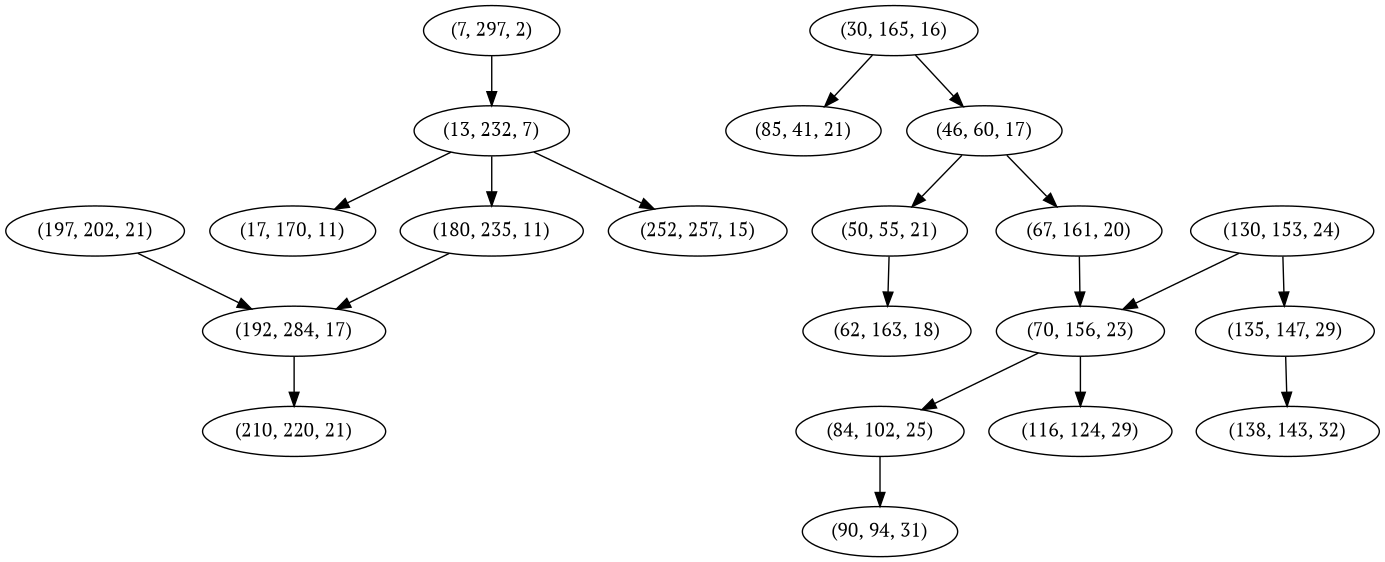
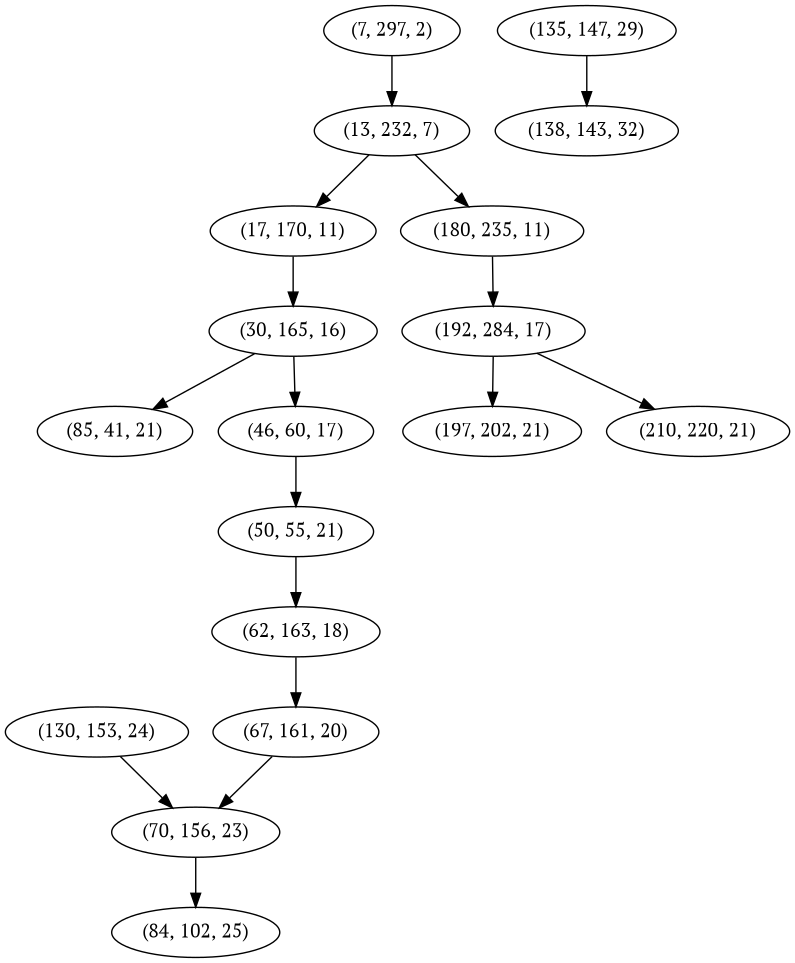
(1027, 176) -> (296, 675)
(698, 231) -> none
none -> (293, 274)
(1283, 274) -> none
(188, 278) -> (493, 374)
(1080, 431) -> none
(880, 532) -> none
